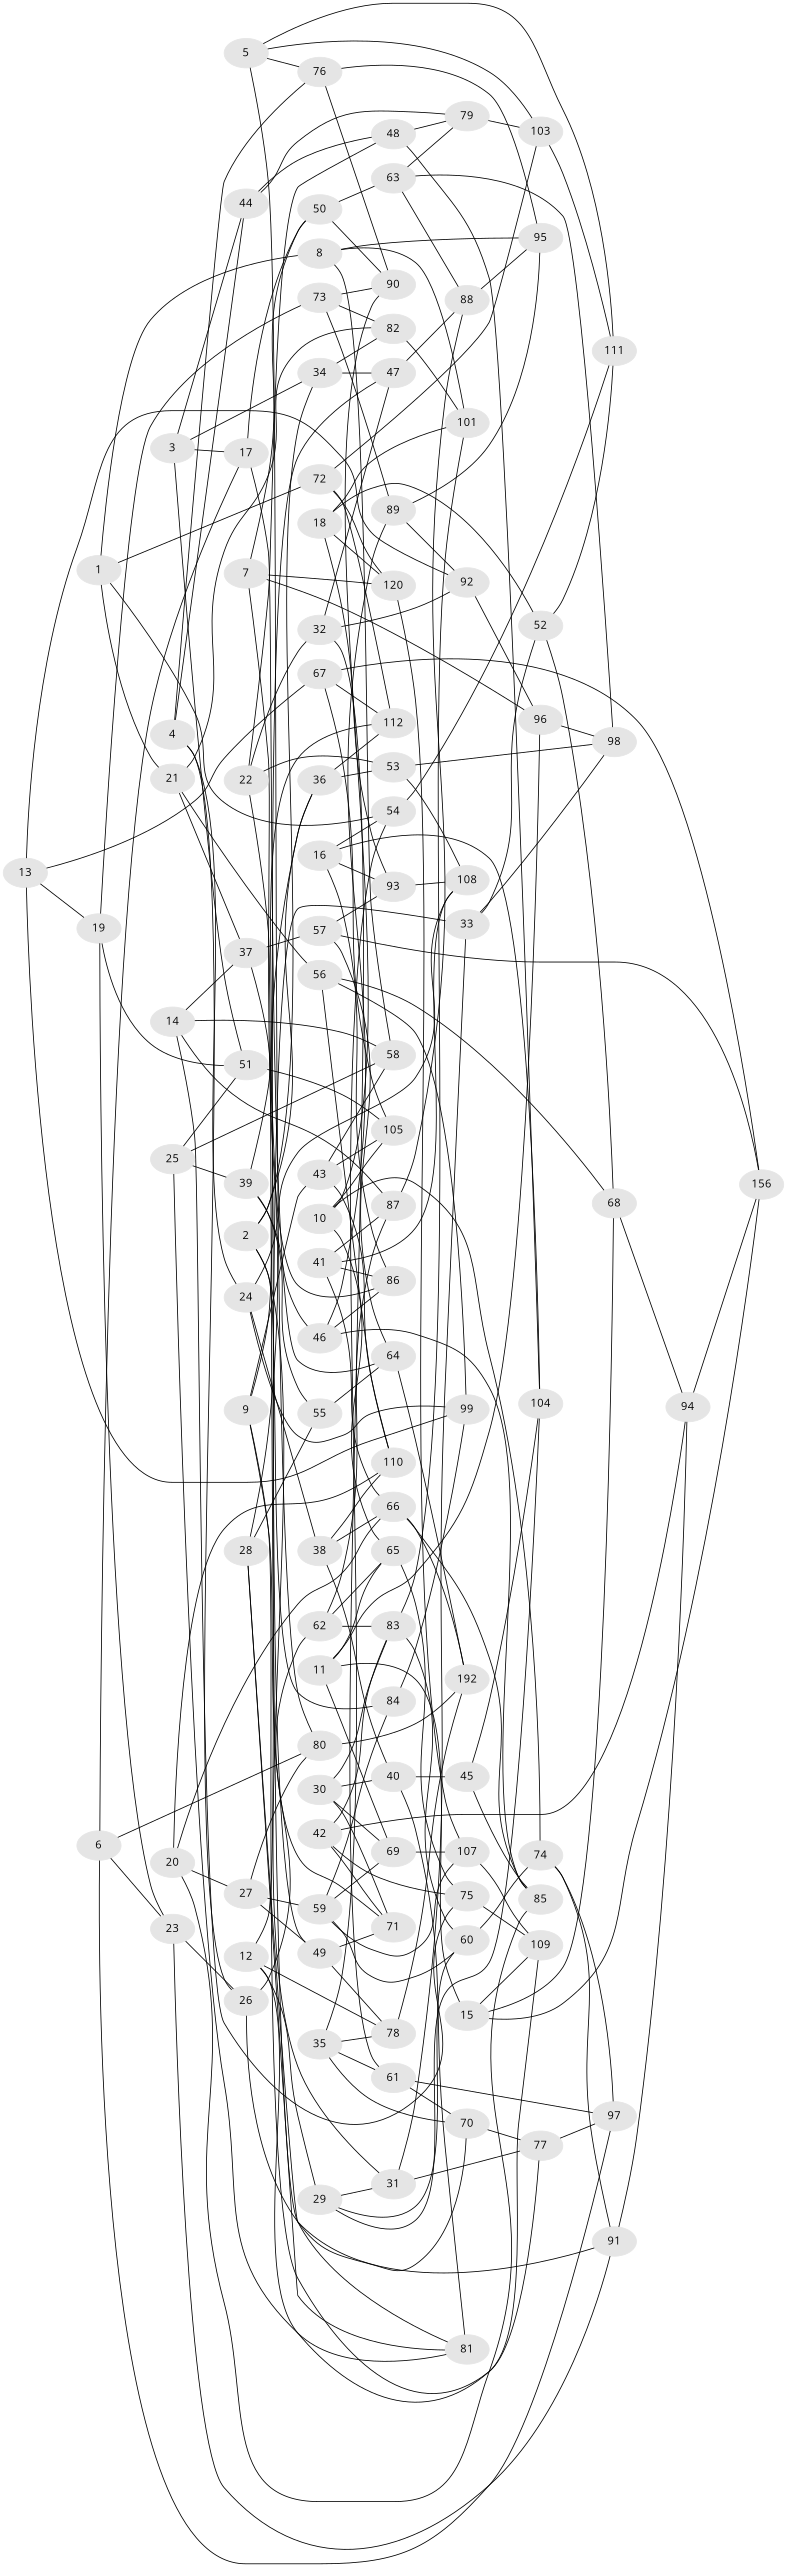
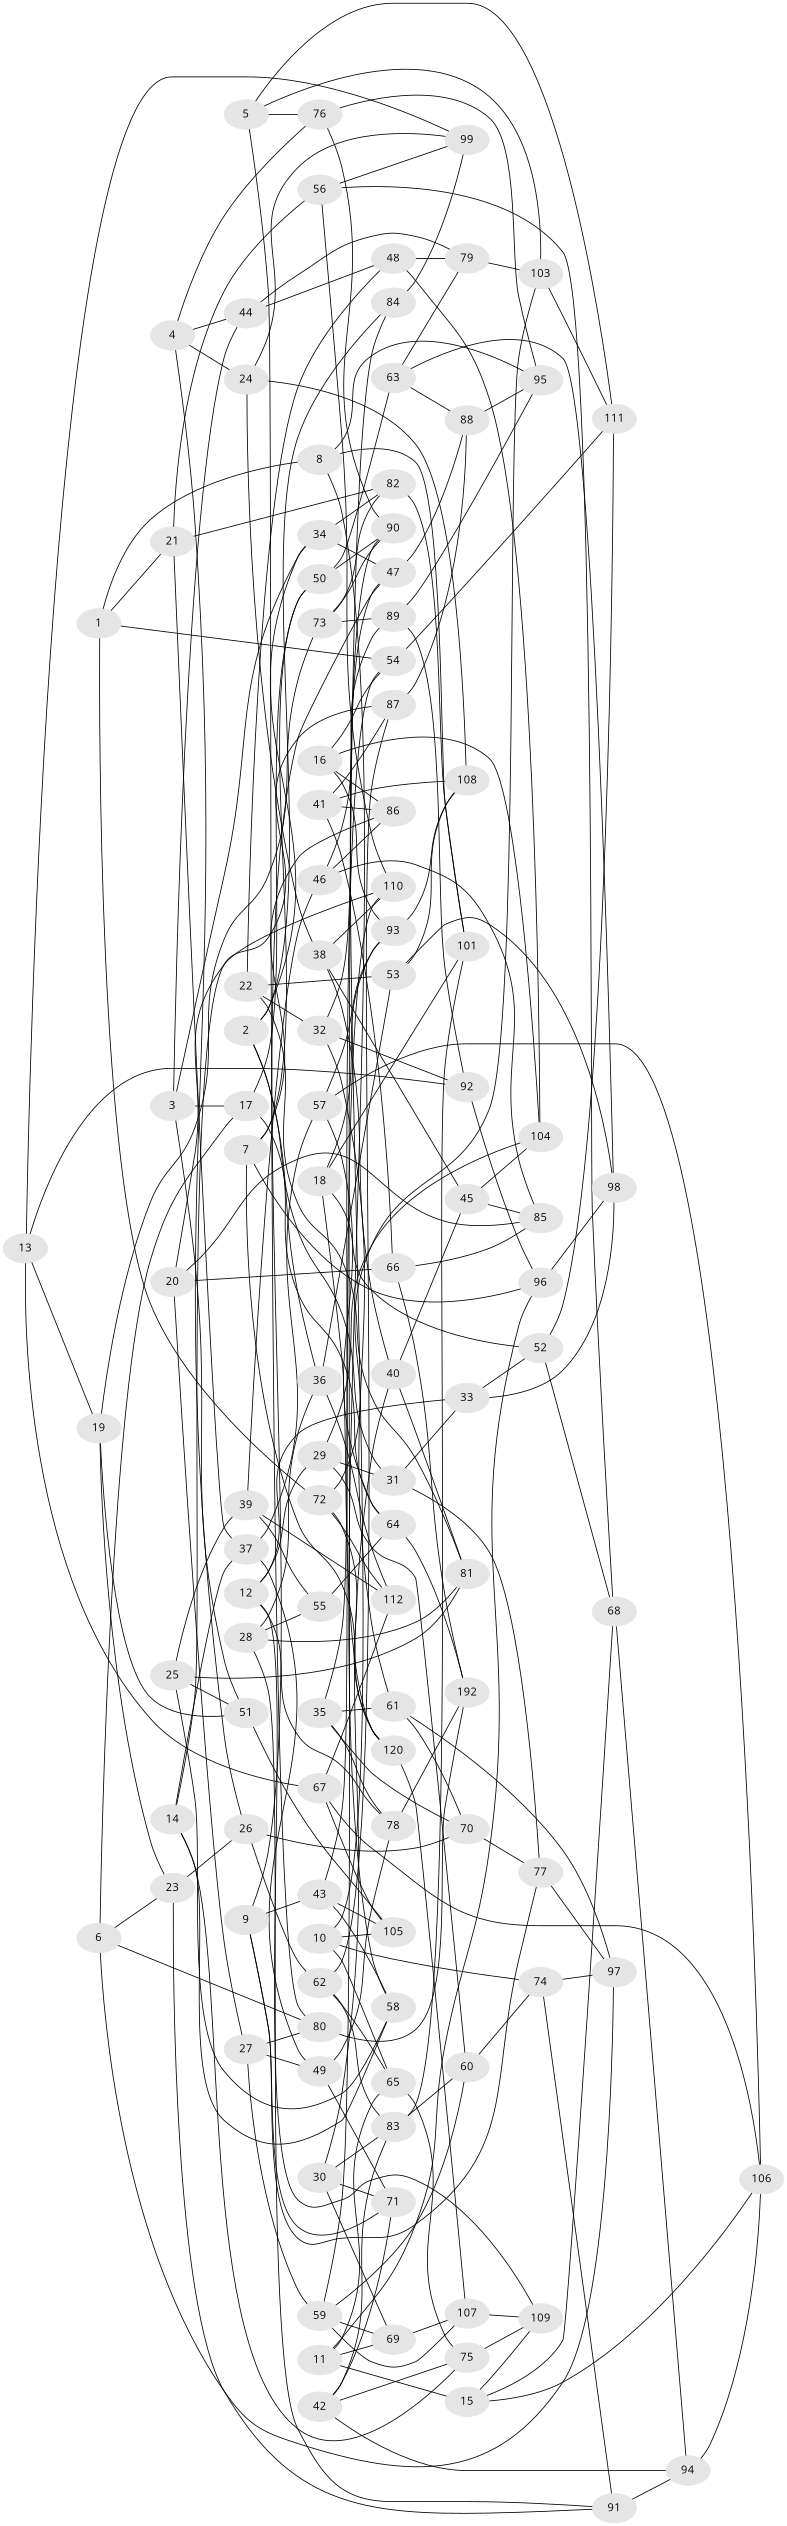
(762, 1185) -> (762, 2179)
(361, 1526) -> (400, 1088)
